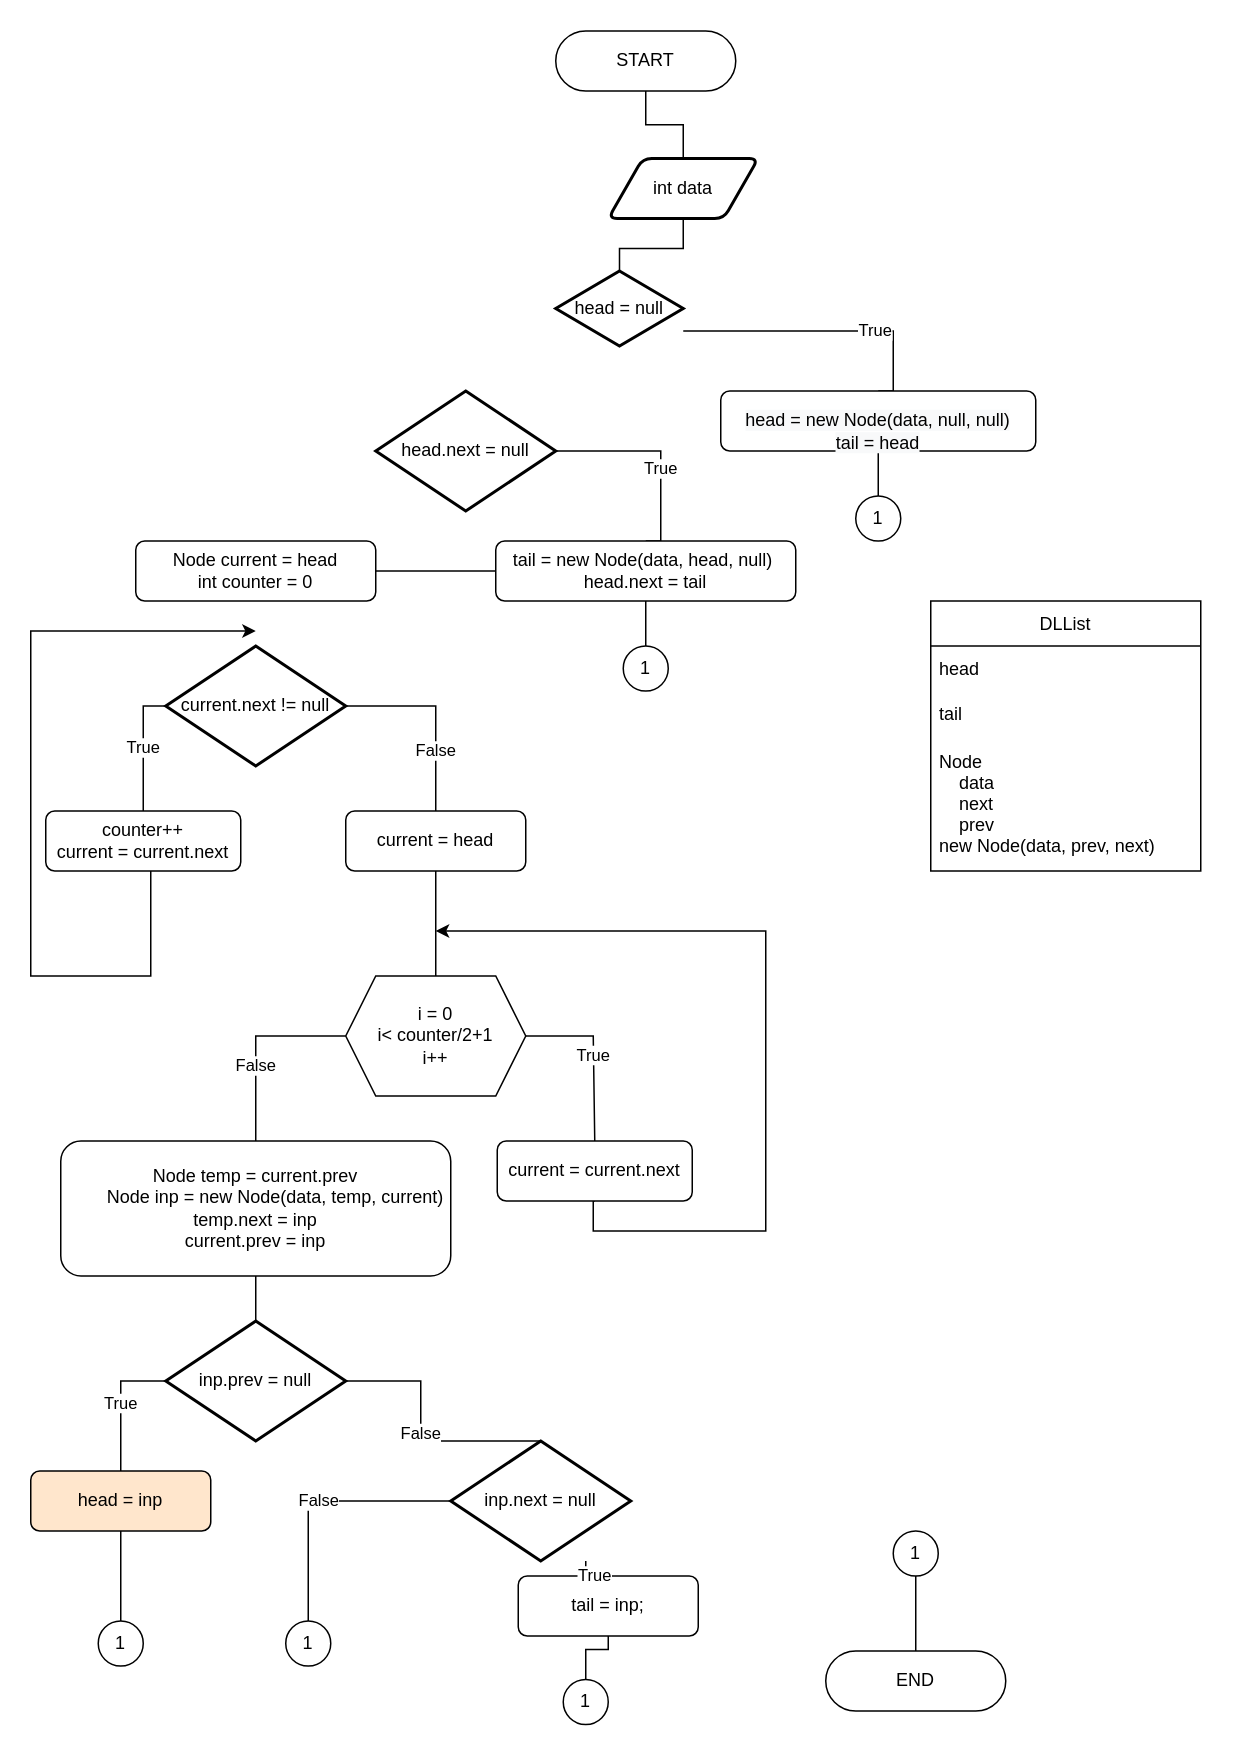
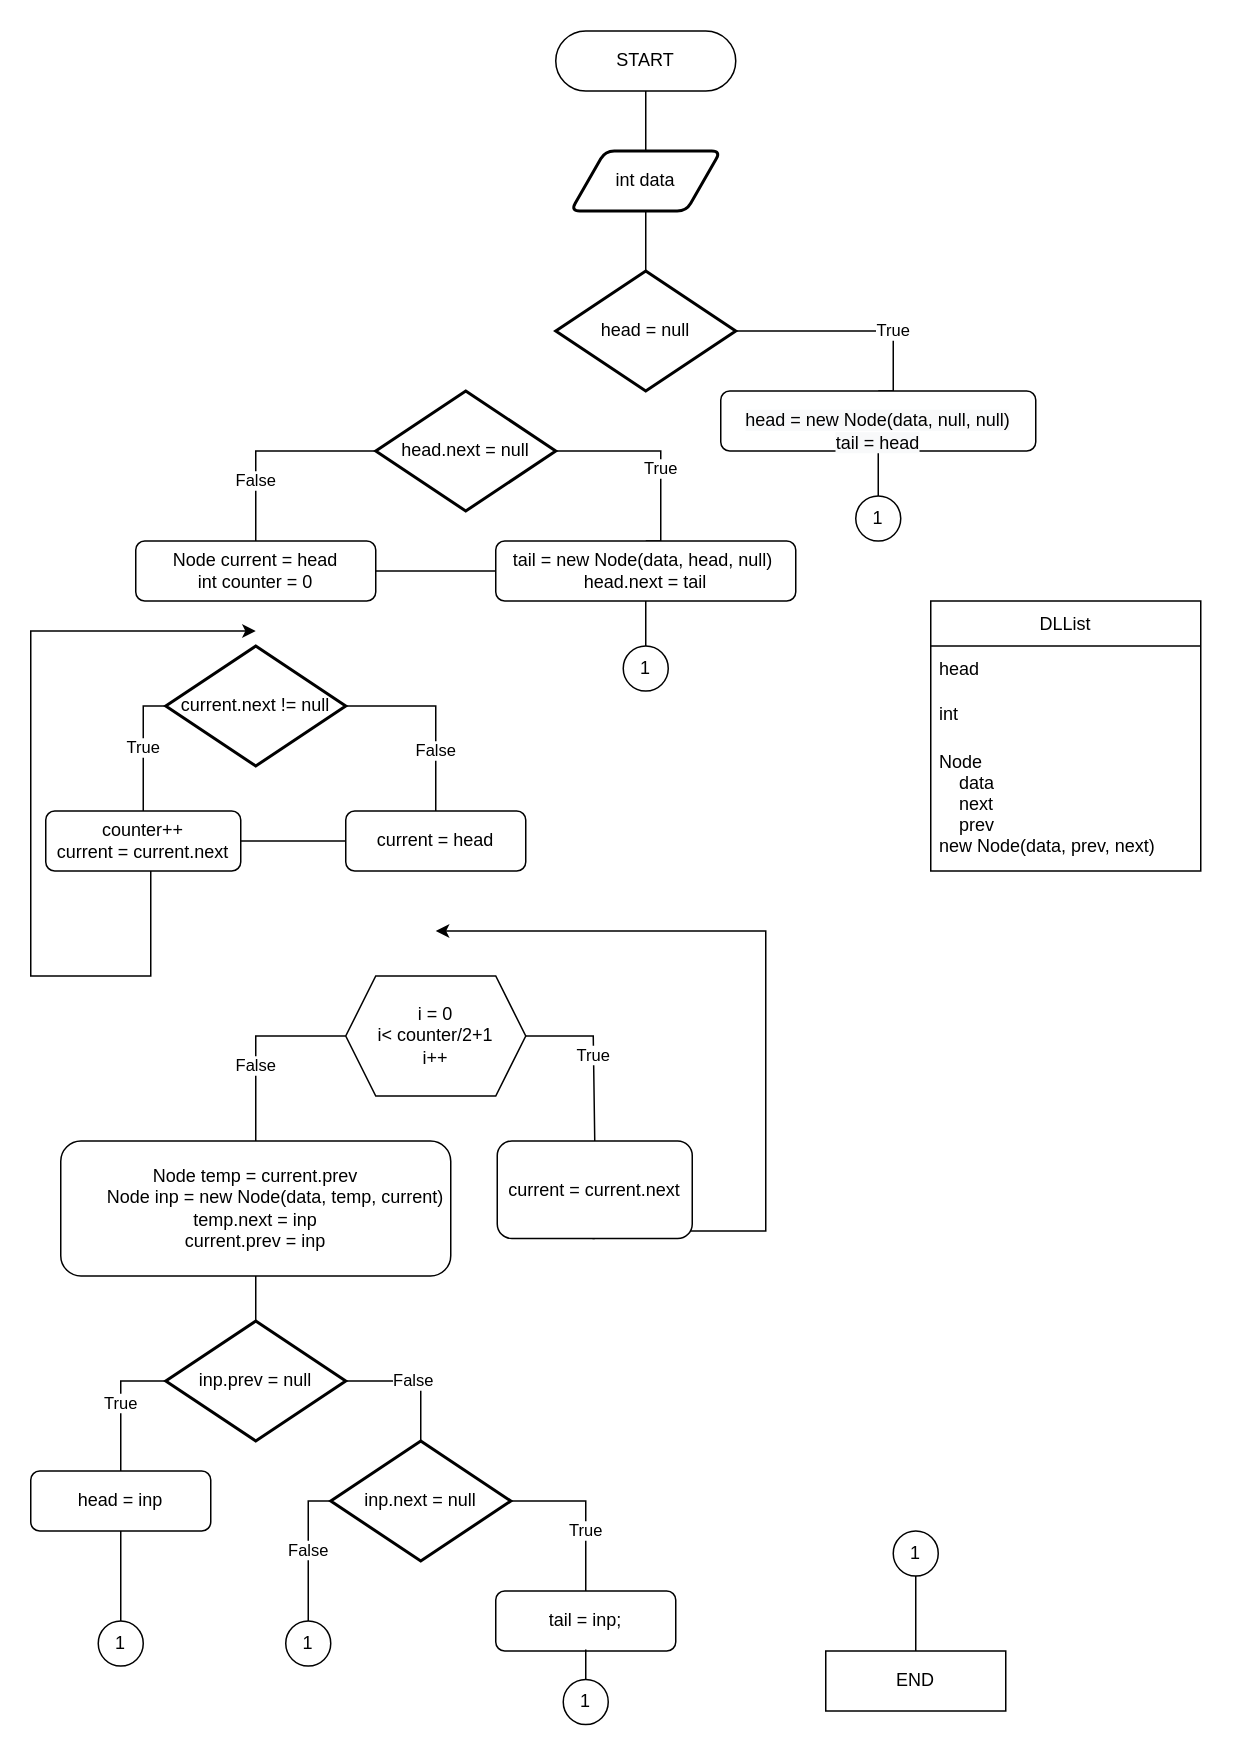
(683, 188) -> (646, 181)
(620, 308) -> (646, 331)
none -> (271, 451)
(954, 714) -> (952, 714)
(436, 923) -> (294, 841)
(595, 1171) -> (595, 1190)
(121, 1501) -> (121, 1501)
(541, 1501) -> (421, 1501)
(608, 1606) -> (586, 1621)
(916, 1681) -> (916, 1681)
